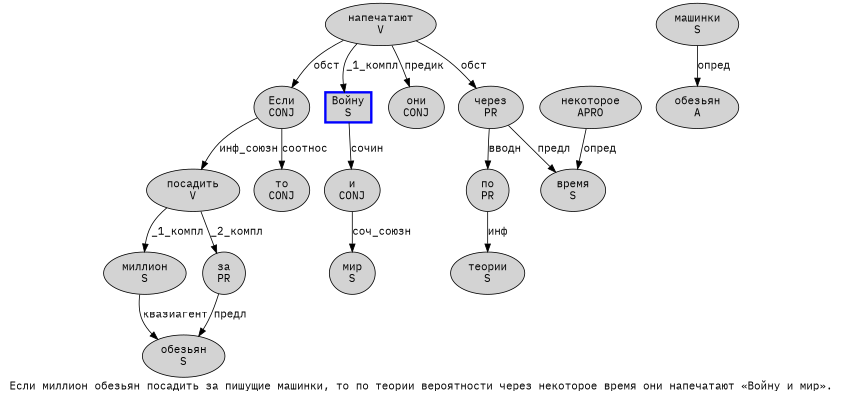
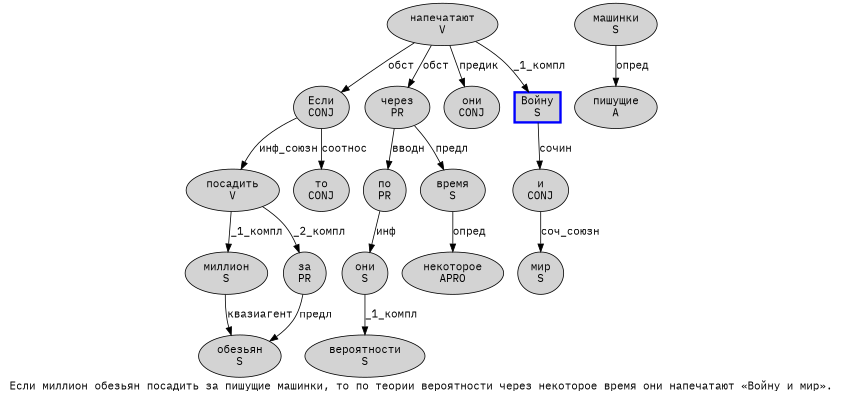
(697, 107) -> (616, 107)
(583, 145) -> (453, 228)
(488, 273) -> (365, 273)
none -> (365, 356)
